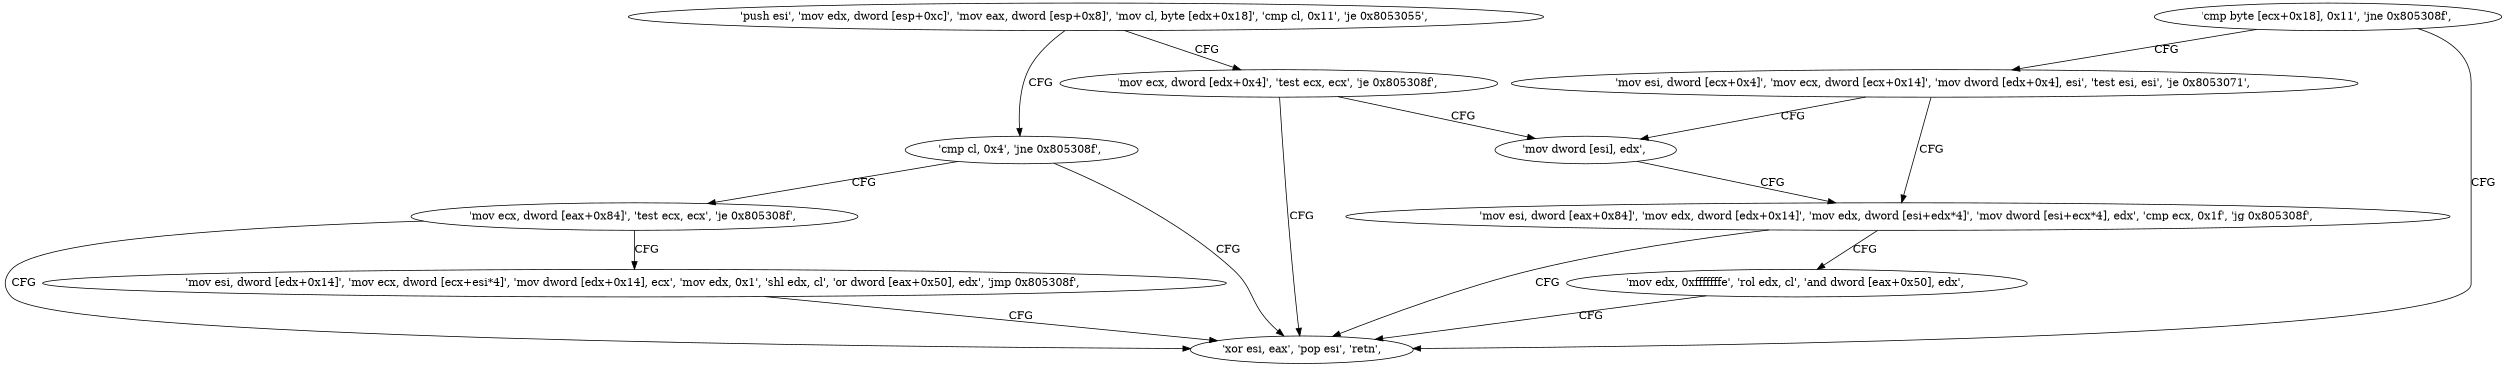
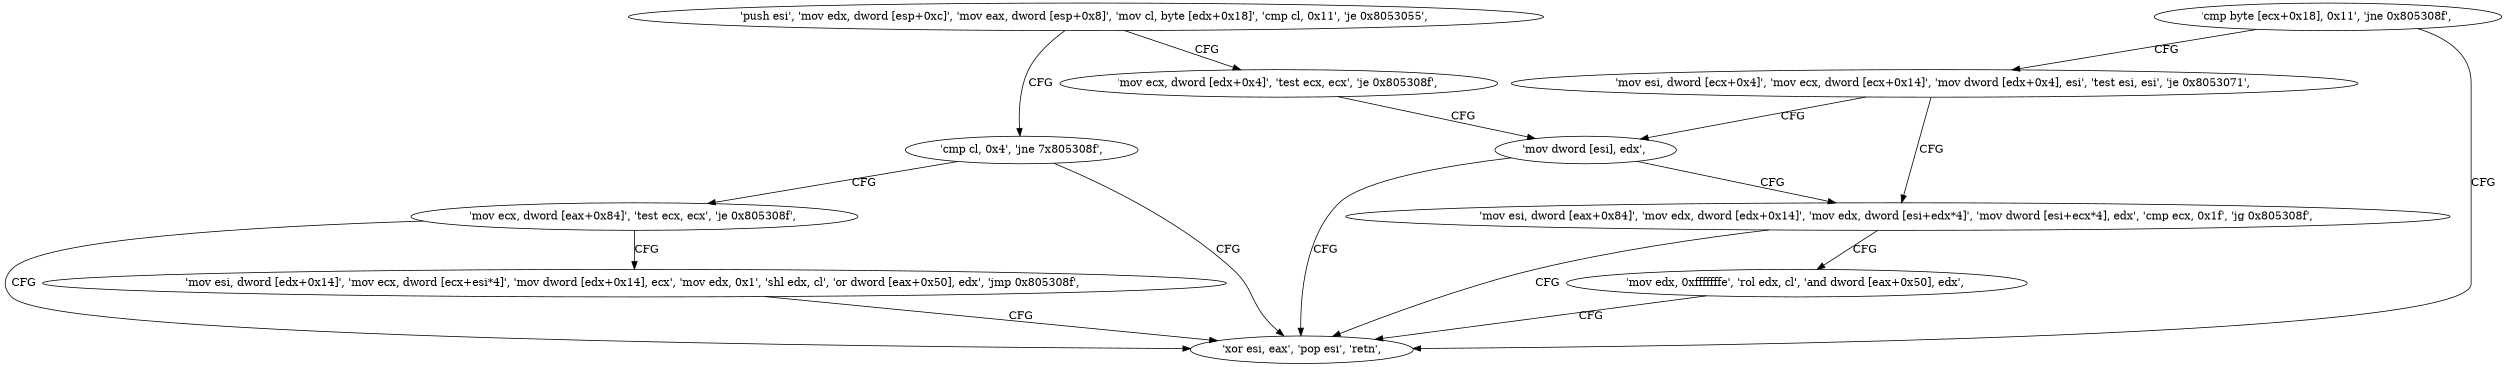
(1022, 150) -> (1022, 150)
(1288, 213) -> (1358, 191)
